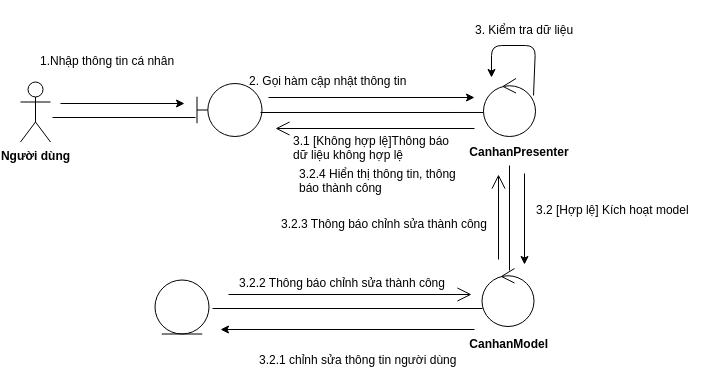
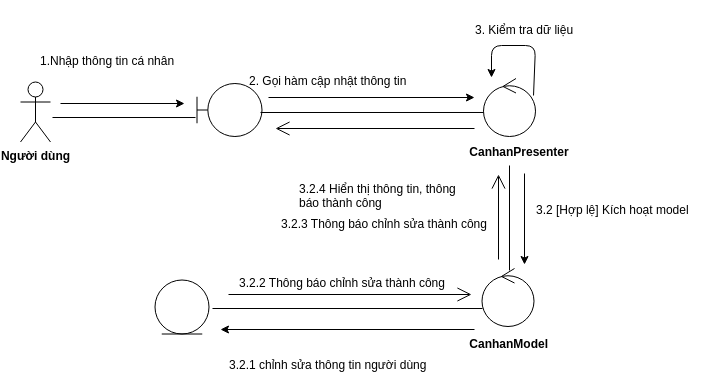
(376, 145) -> none
(381, 178) -> (381, 193)
(361, 358) -> (331, 363)
